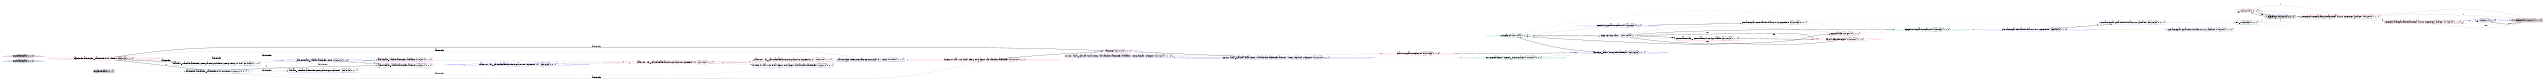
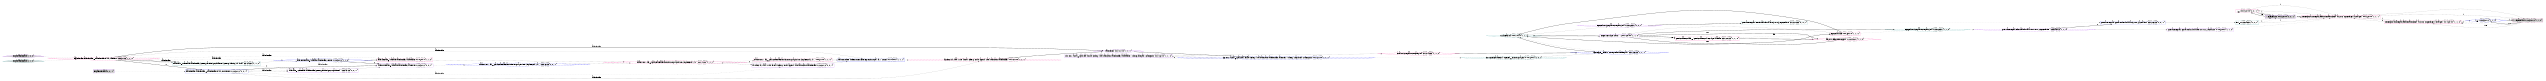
(1681, 11) -> (1681, 11)
